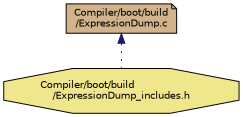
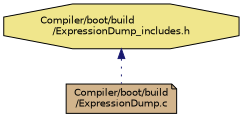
(121, 56) -> (121, 71)
